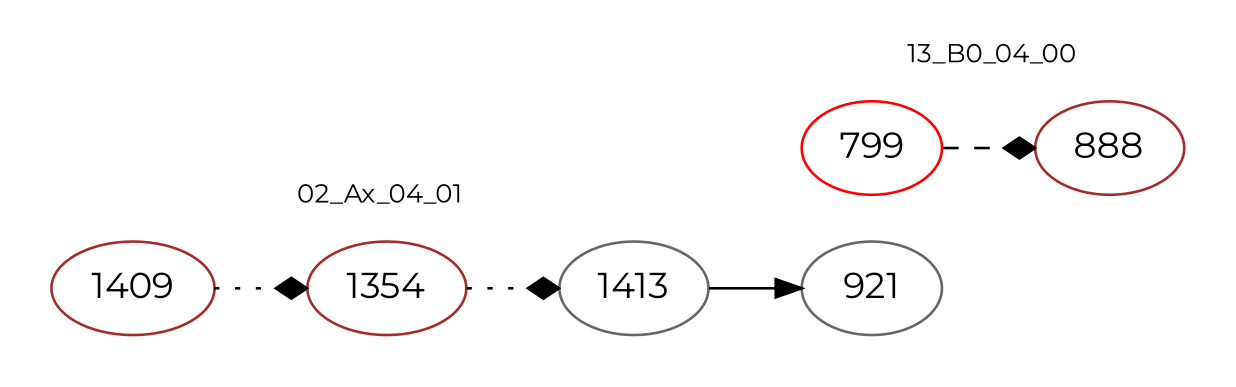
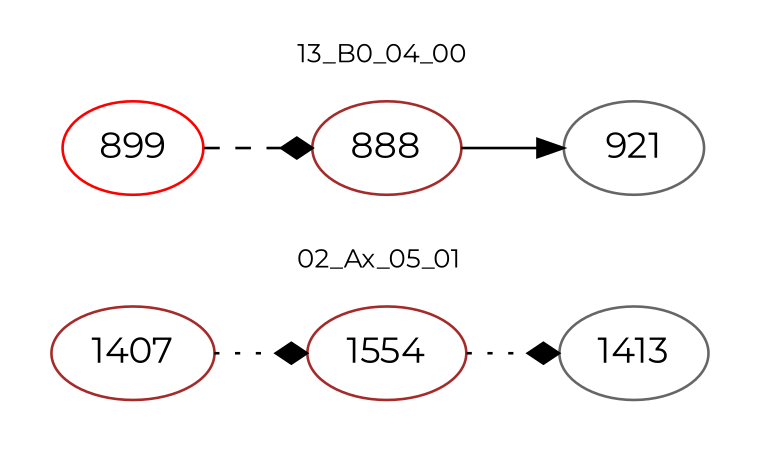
(872, 148) -> (133, 148)
(380, 196) -> (380, 261)
(133, 288) -> (133, 353)
(387, 288) -> (387, 353)
(745, 288) -> (499, 148)
